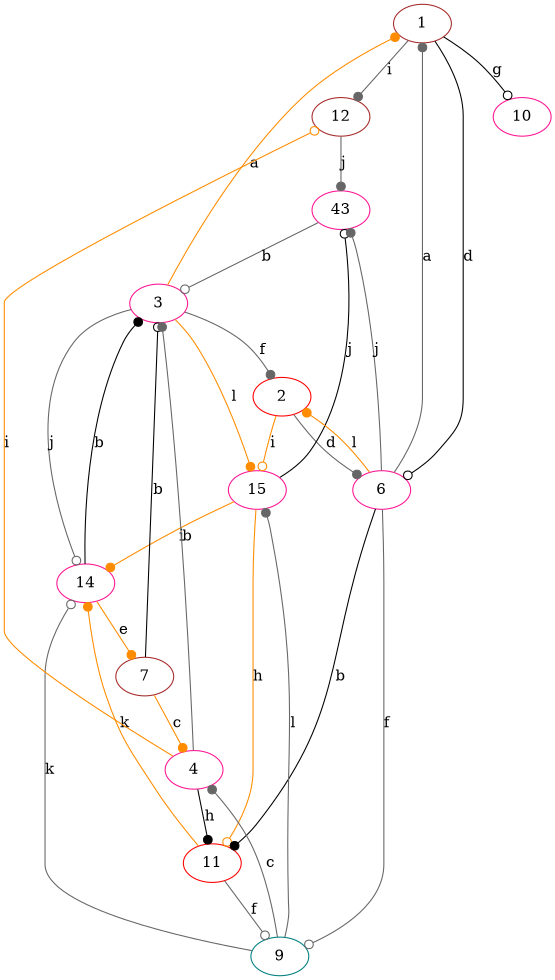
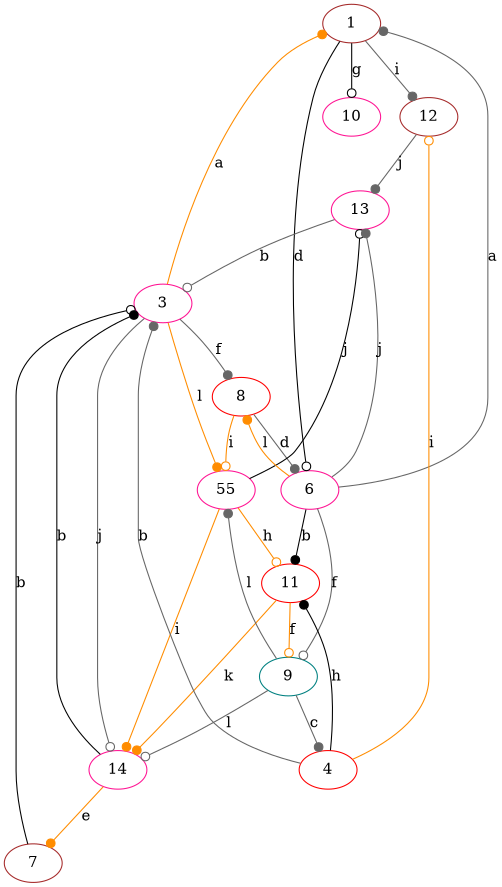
(341, 210) -> (360, 210)
(282, 397) -> (241, 397)
(257, 490) -> (226, 490)
(167, 720) -> none
(50, 770) -> (229, 723)
(194, 770) -> (328, 770)
(244, 906) -> (290, 626)
